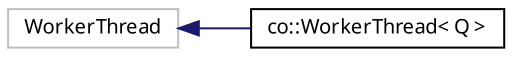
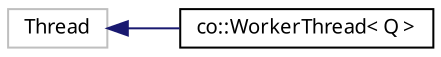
(93, 28) -> (58, 28)
